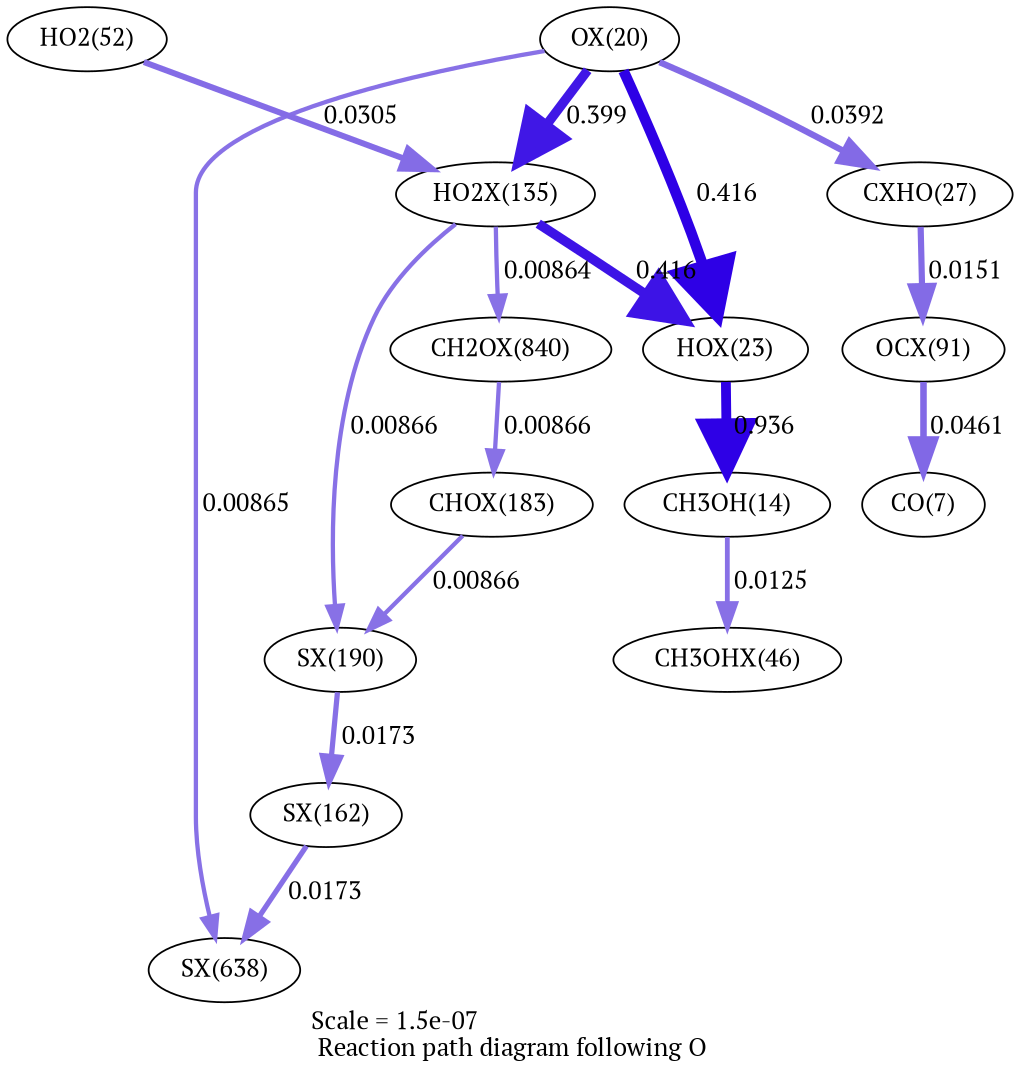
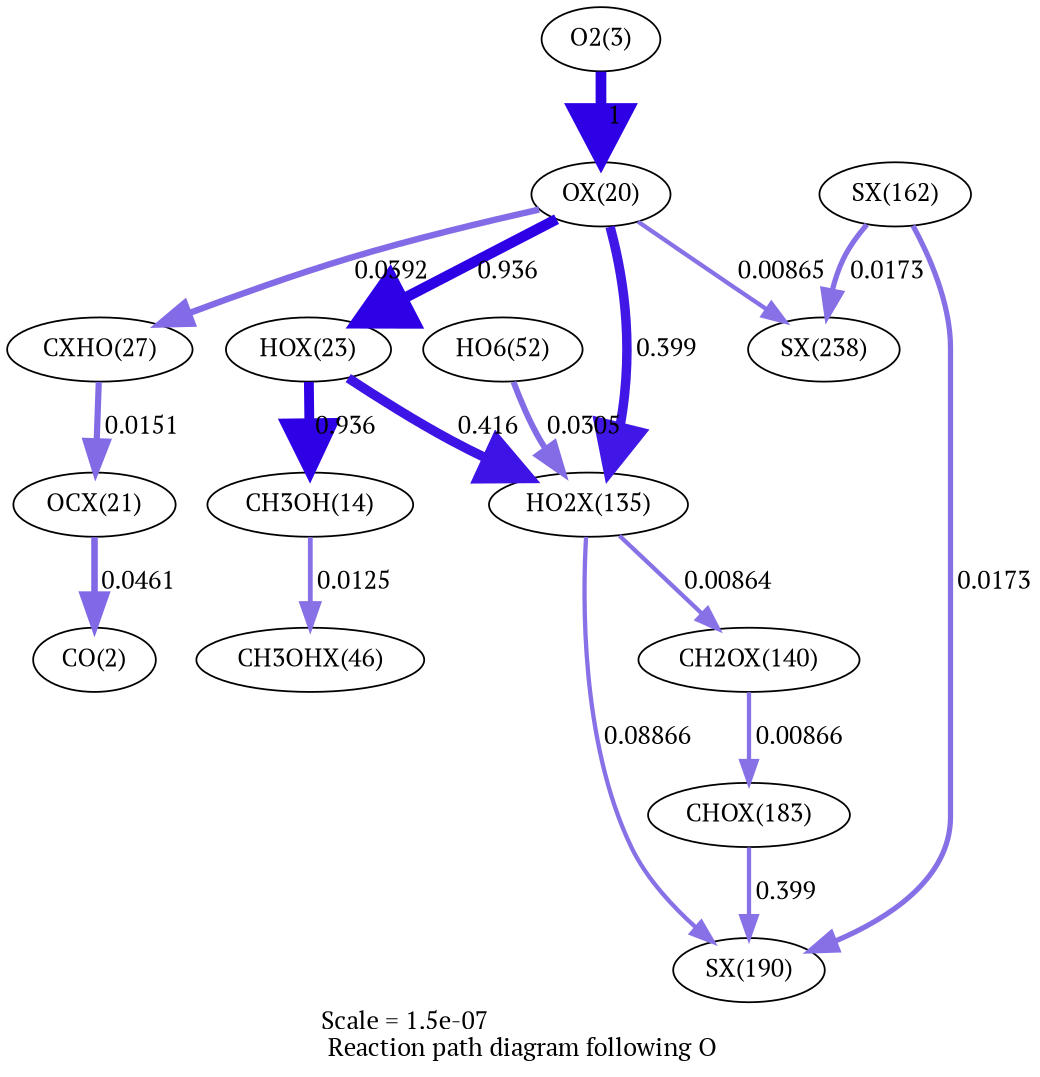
(87, 39) -> (503, 350)
none -> (601, 39)
(724, 194) -> (505, 272)
(592, 259) -> (416, 421)
(501, 350) -> (749, 660)
(923, 350) -> (95, 505)
(391, 427) -> (645, 737)
(923, 505) -> (95, 660)
(473, 582) -> (783, 893)
(334, 724) -> (951, 608)
(224, 970) -> (824, 350)
